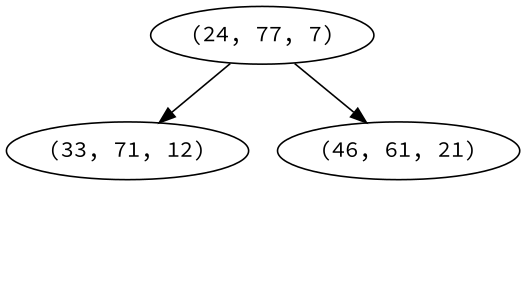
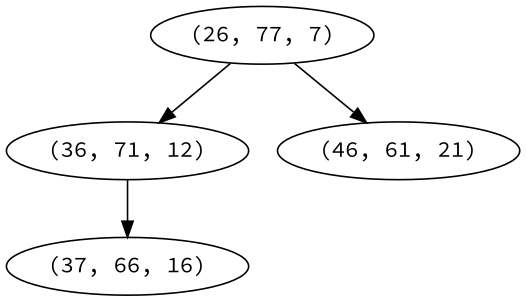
(262, 35) -> (262, 35)
(128, 151) -> (128, 151)
none -> (128, 266)
